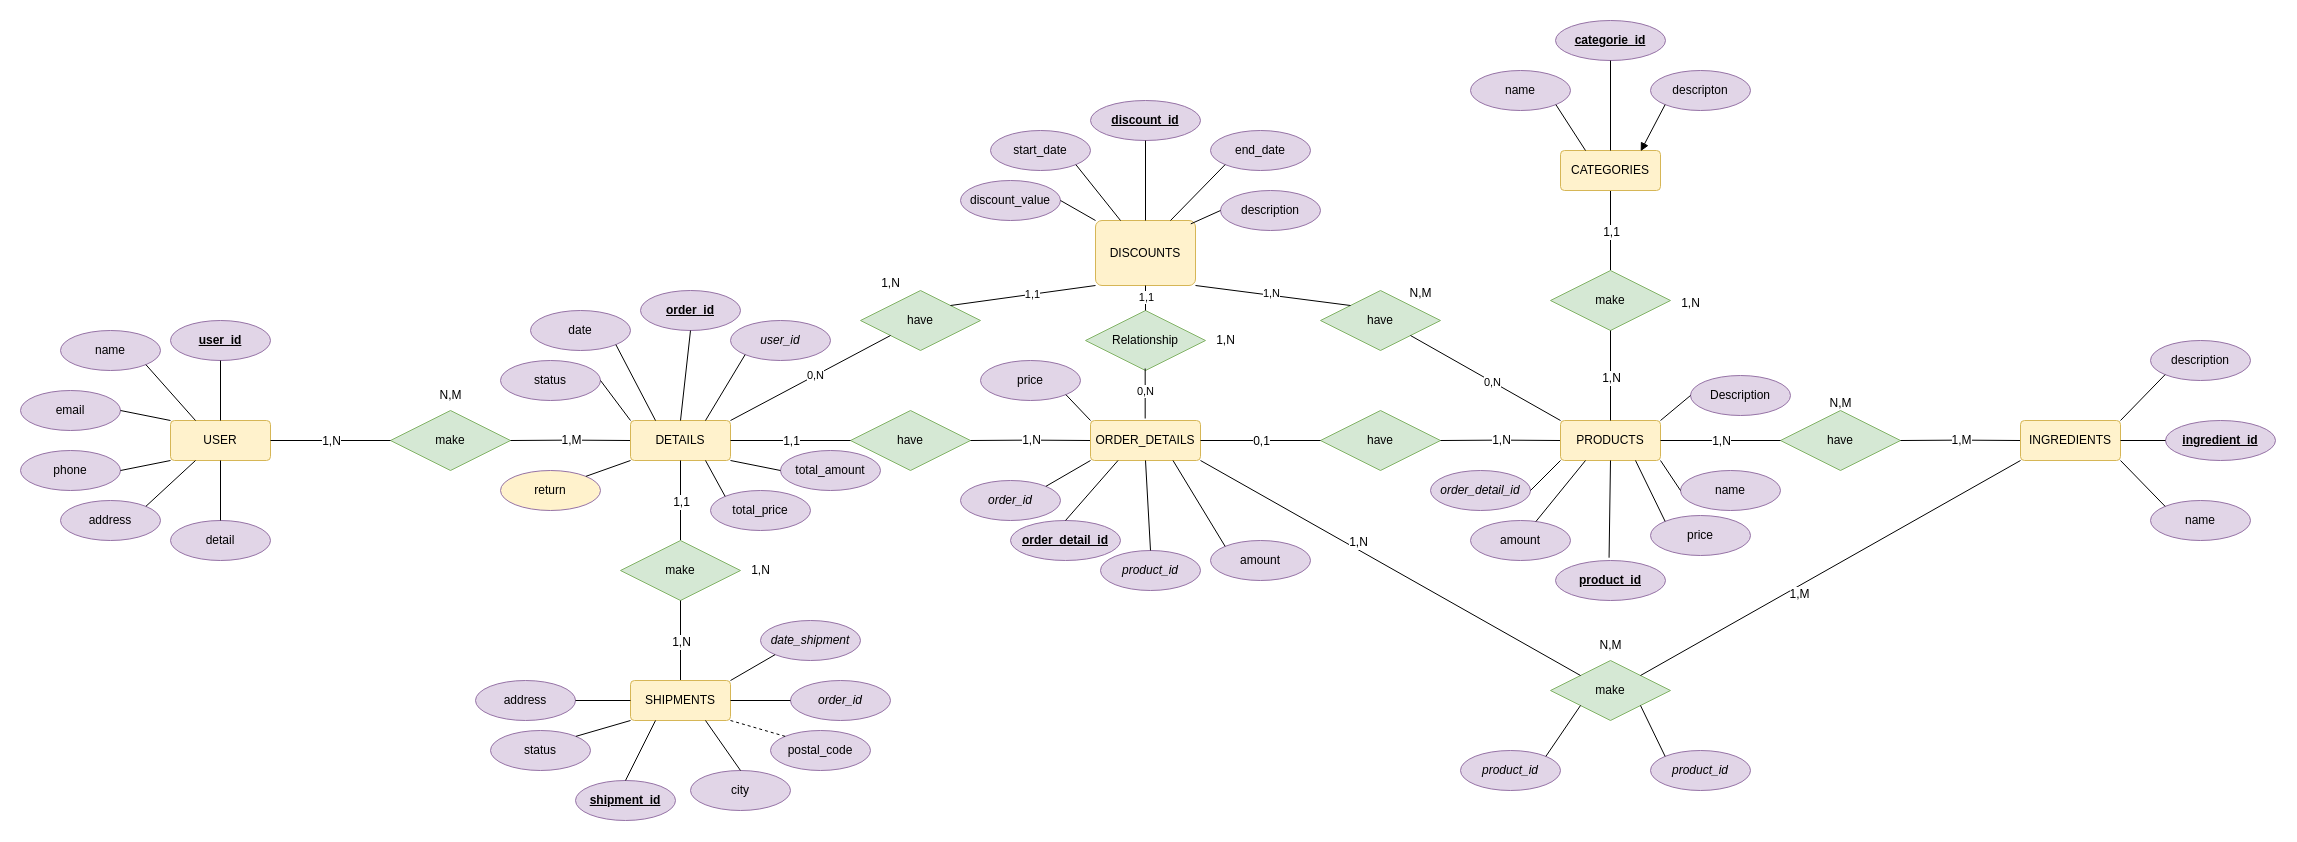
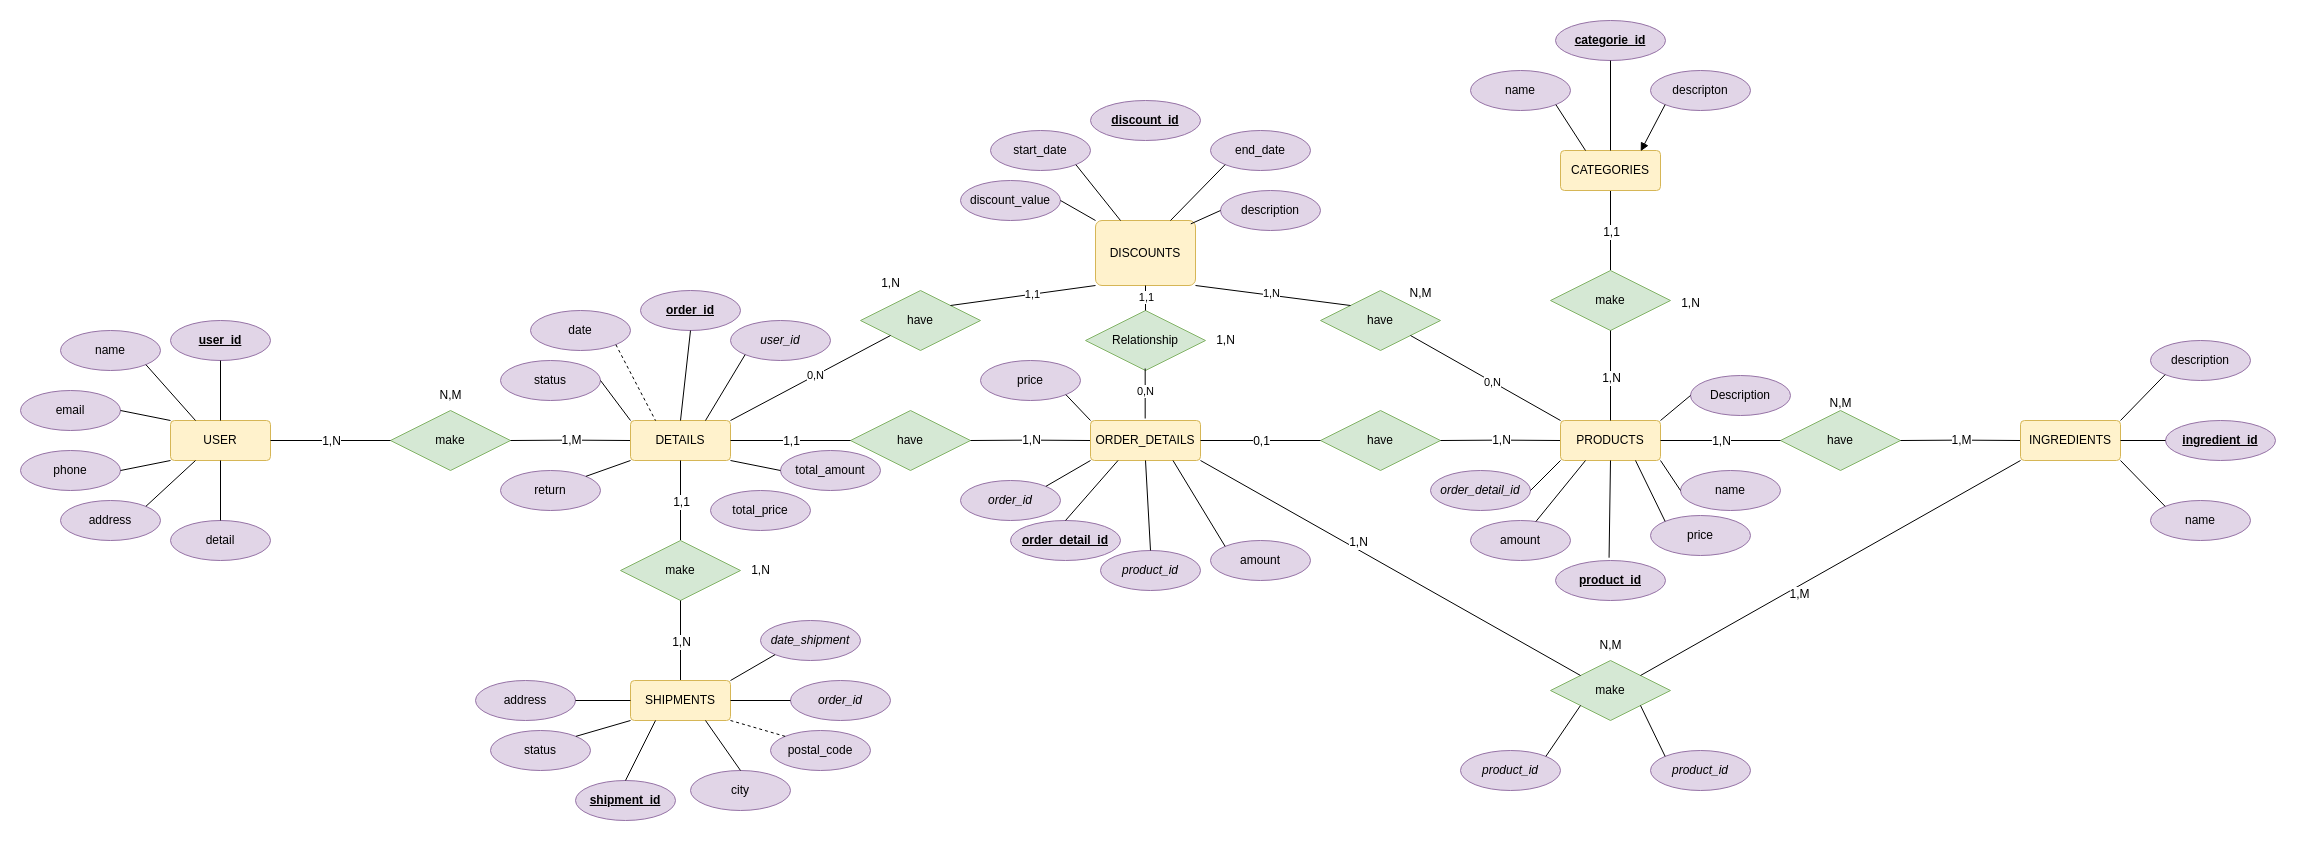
(1146, 181) -> none
(635, 382) -> (635, 382)
(715, 478) -> none
(551, 491) -> (551, 491)
